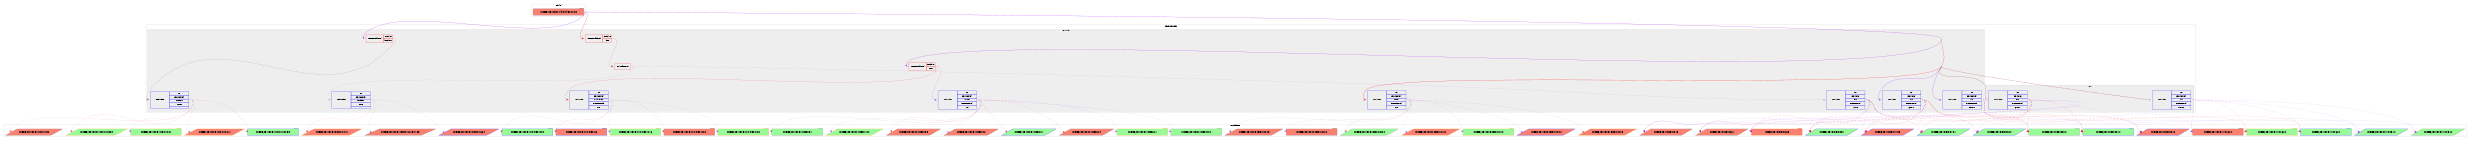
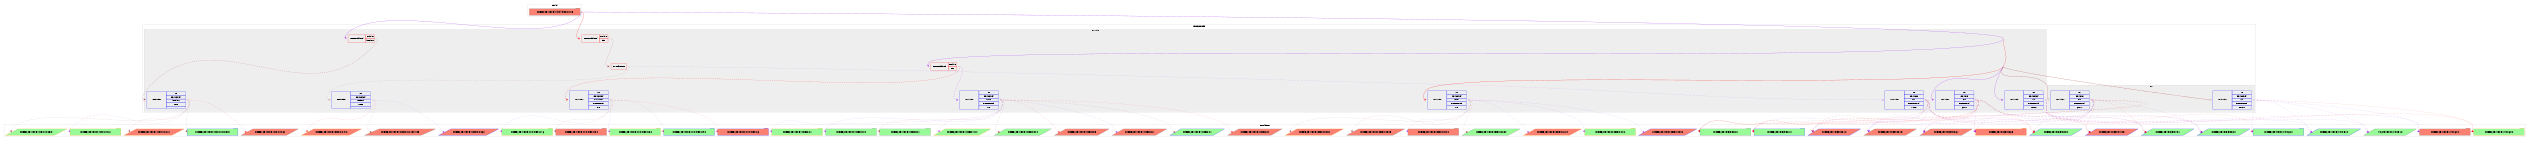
none -> (1023, 132)
(2438, 132) -> (2390, 132)
